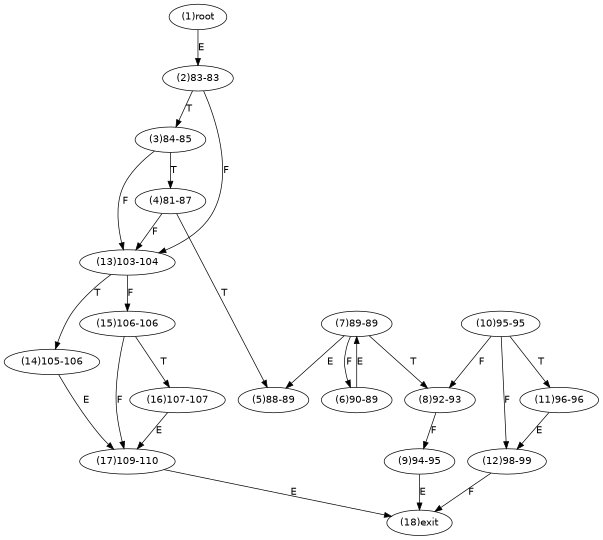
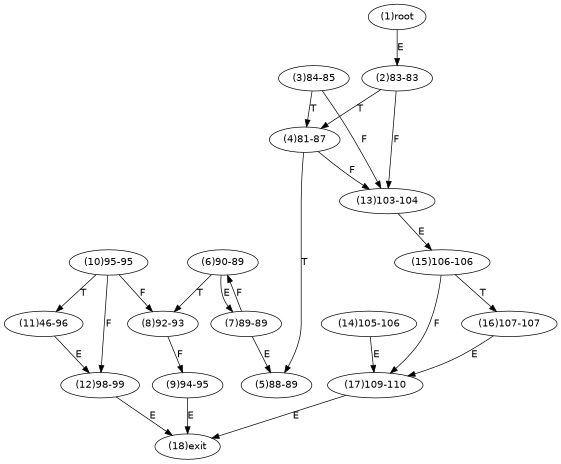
(186, 106) -> (354, 107)
(131, 293) -> (422, 232)
(79, 304) -> none
(396, 360) -> (195, 291)
(559, 400) -> (44, 324)
(471, 492) -> (153, 416)
